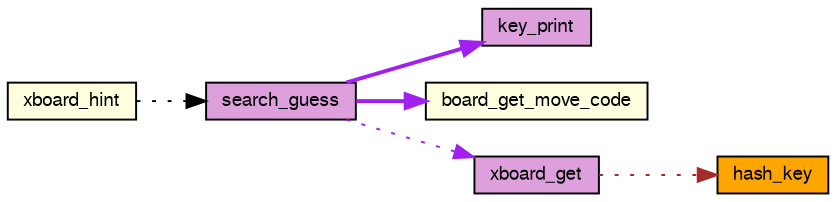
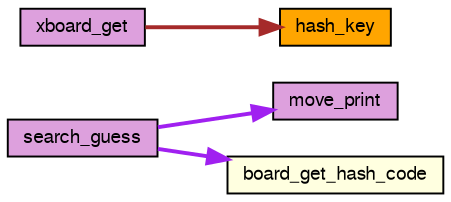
(537, 27) -> (335, 101)
(72, 101) -> none
(537, 101) -> (335, 175)
(401, 136) -> none
(648, 175) -> (203, 27)
